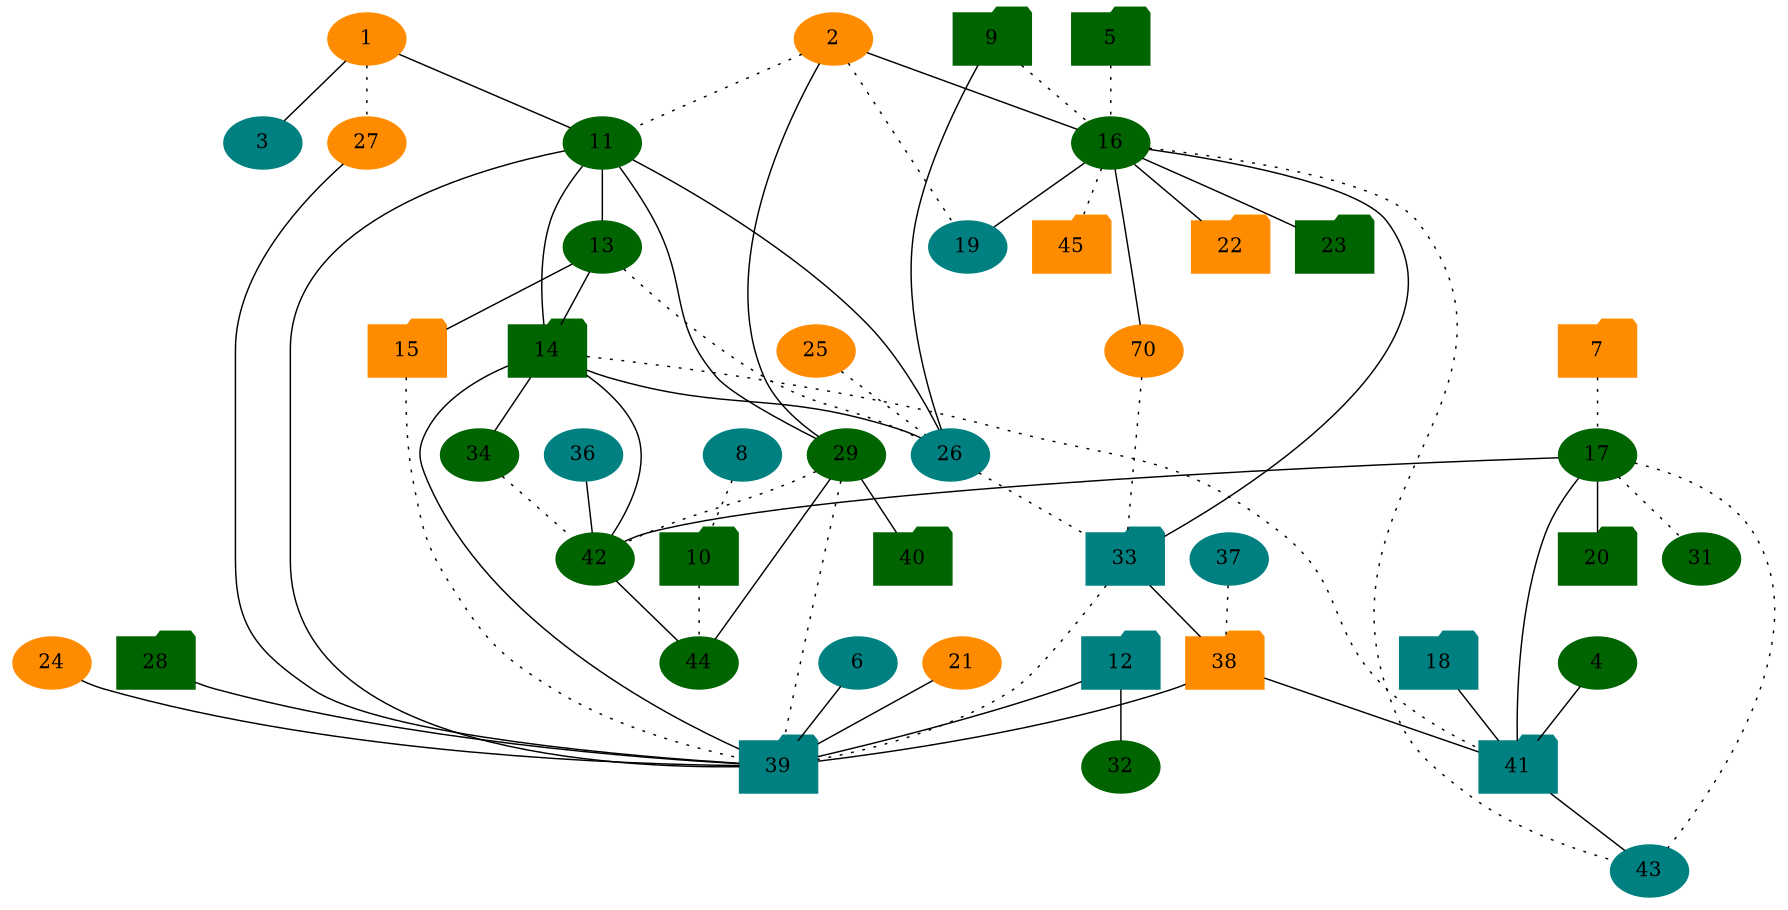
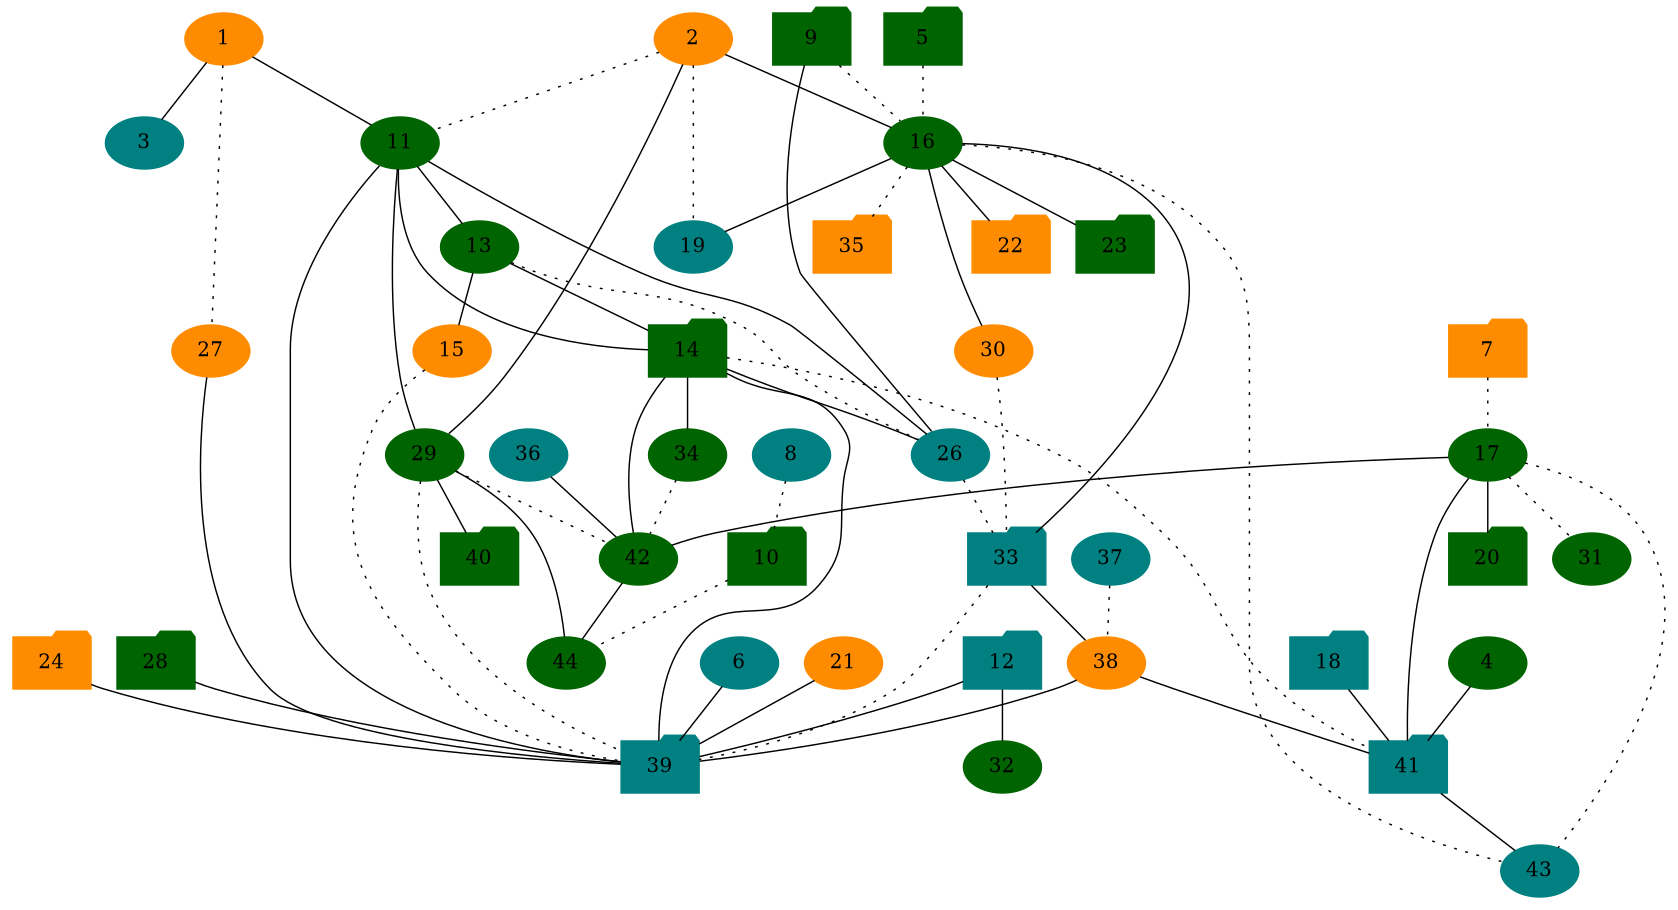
(1072, 247) -> (852, 247)
(407, 351) -> (452, 351)
(816, 351) -> none
(1144, 351) -> (994, 351)
(52, 663) -> (52, 663)
(1225, 663) -> (1106, 663)
